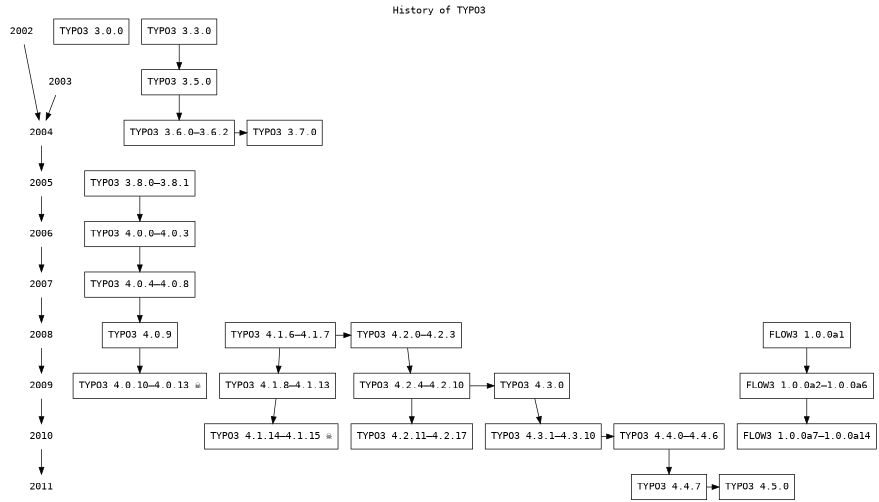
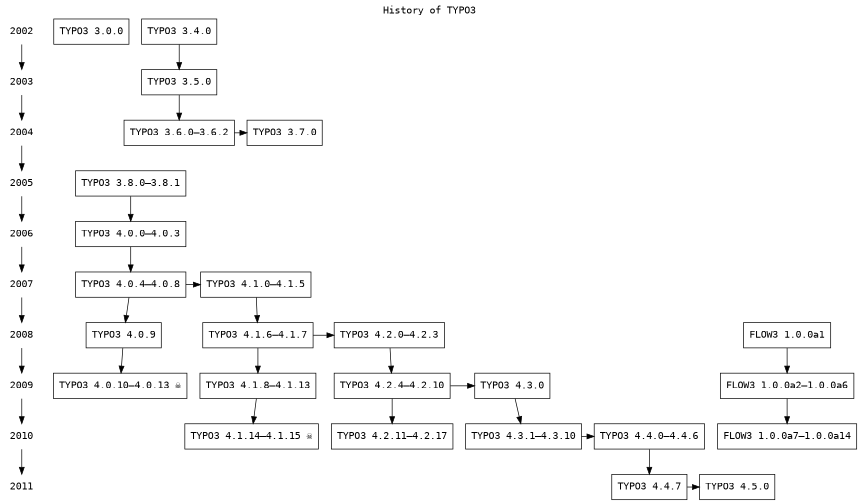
(179, 32) -> (179, 32)
(31, 79) -> (22, 53)
none -> (256, 285)
